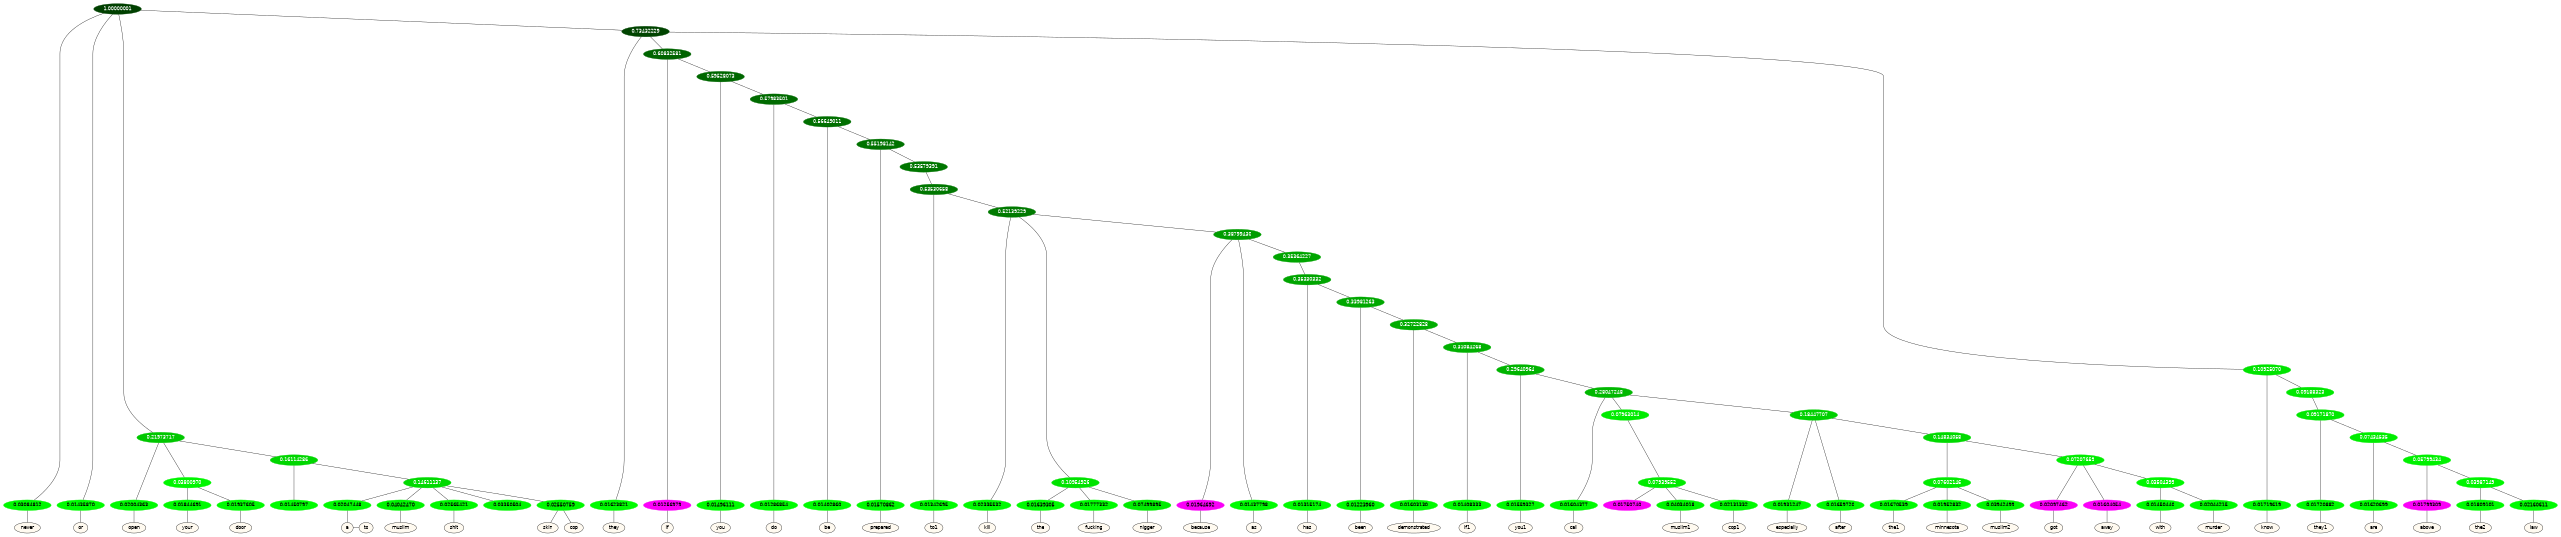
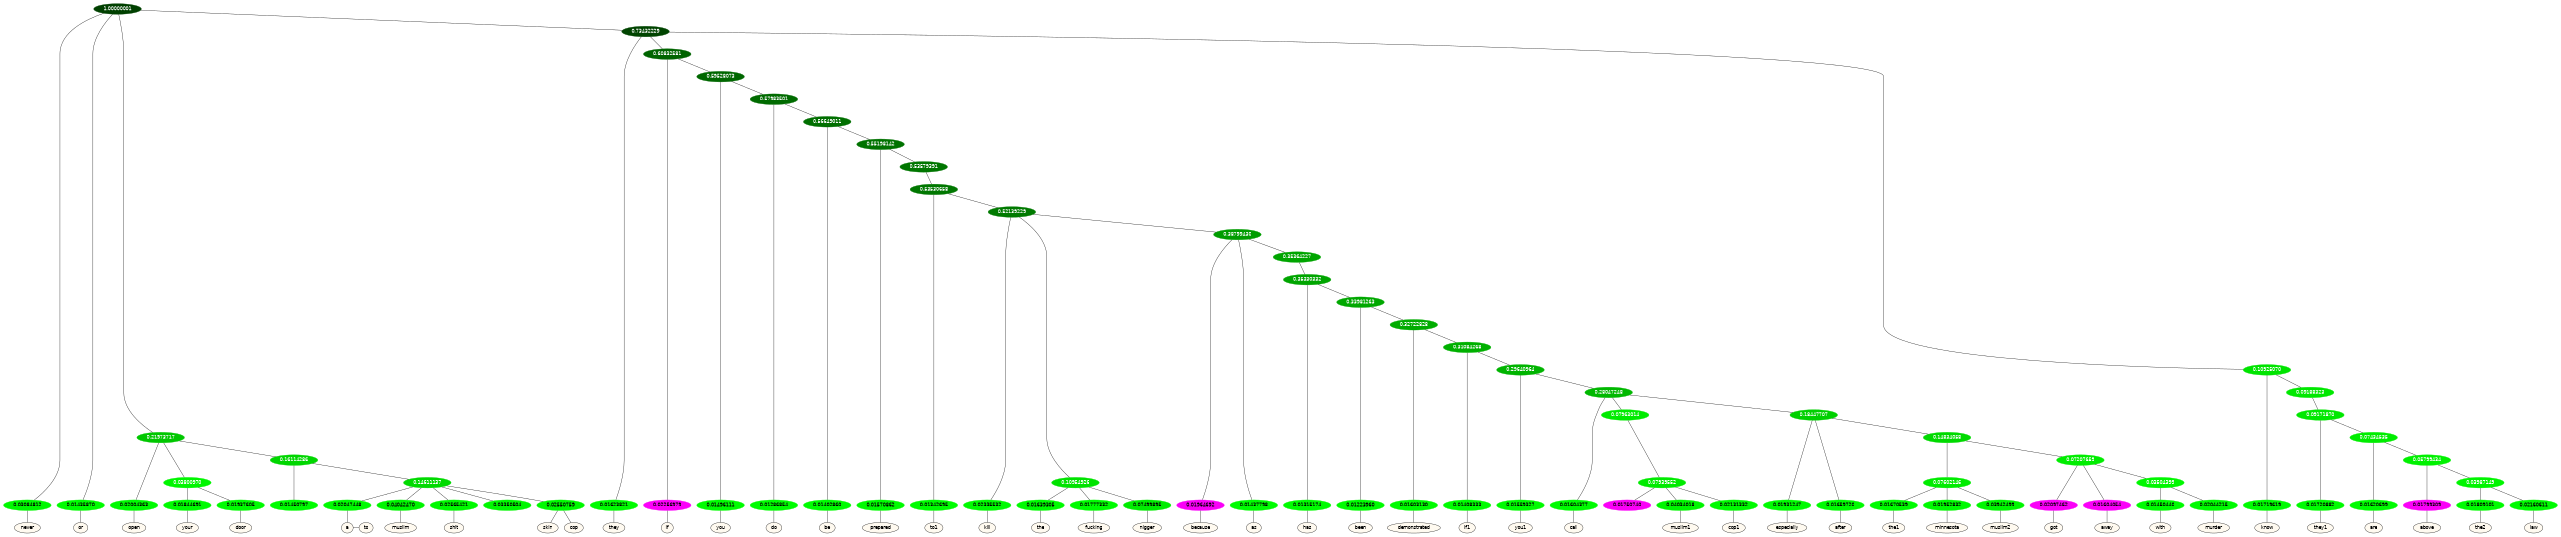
(667, 505) -> (667, 505)
